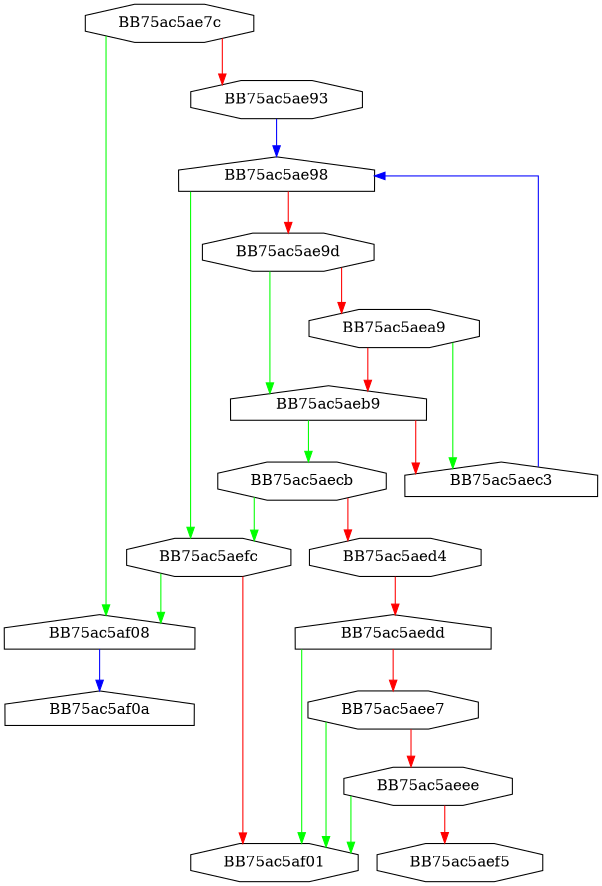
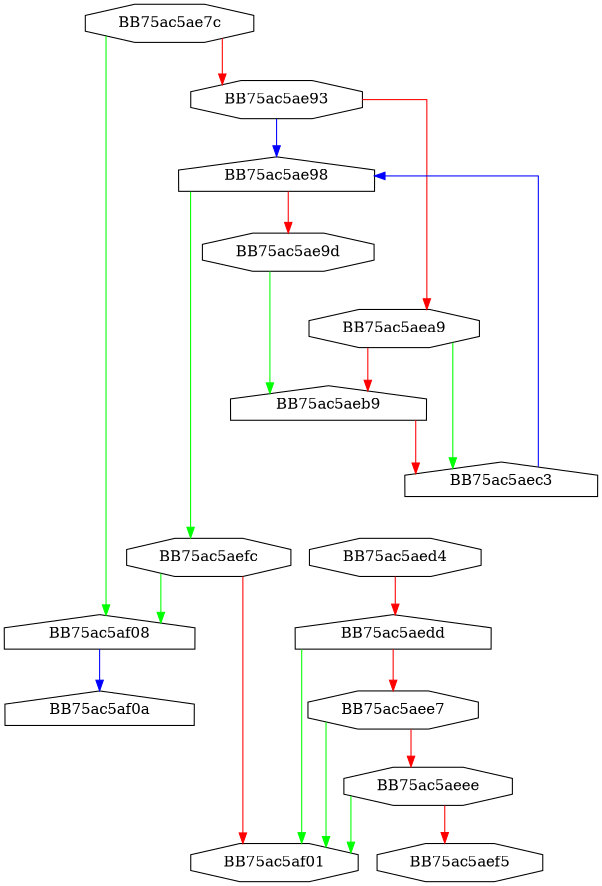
(342, 285) -> (427, 167)
(302, 481) -> none
